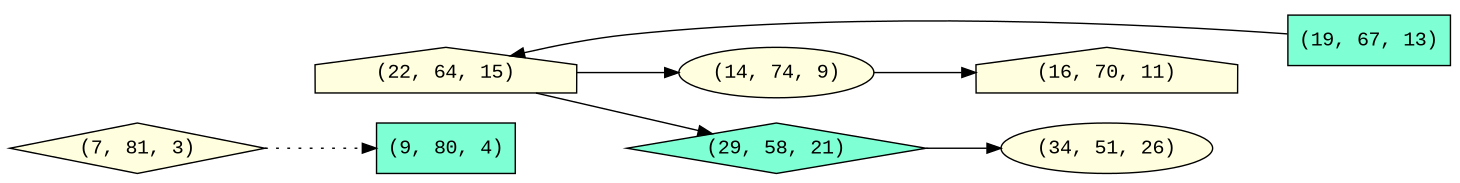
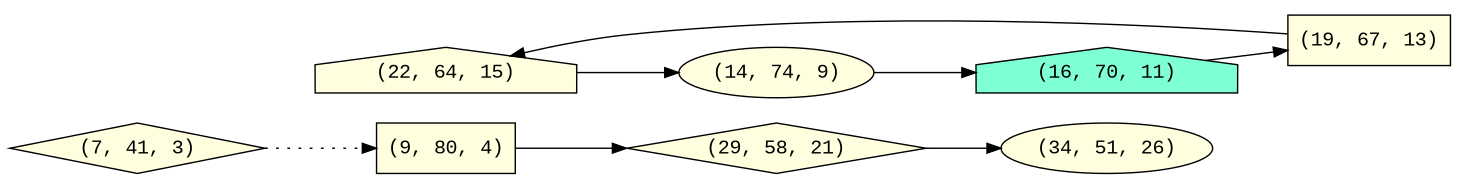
(1369, 40) -> (1369, 40)
none -> (1240, 56)
(1107, 73) -> (1107, 73)
(617, 112) -> (564, 148)
(137, 148) -> (137, 148)
(446, 148) -> (446, 148)
(776, 148) -> (776, 148)
